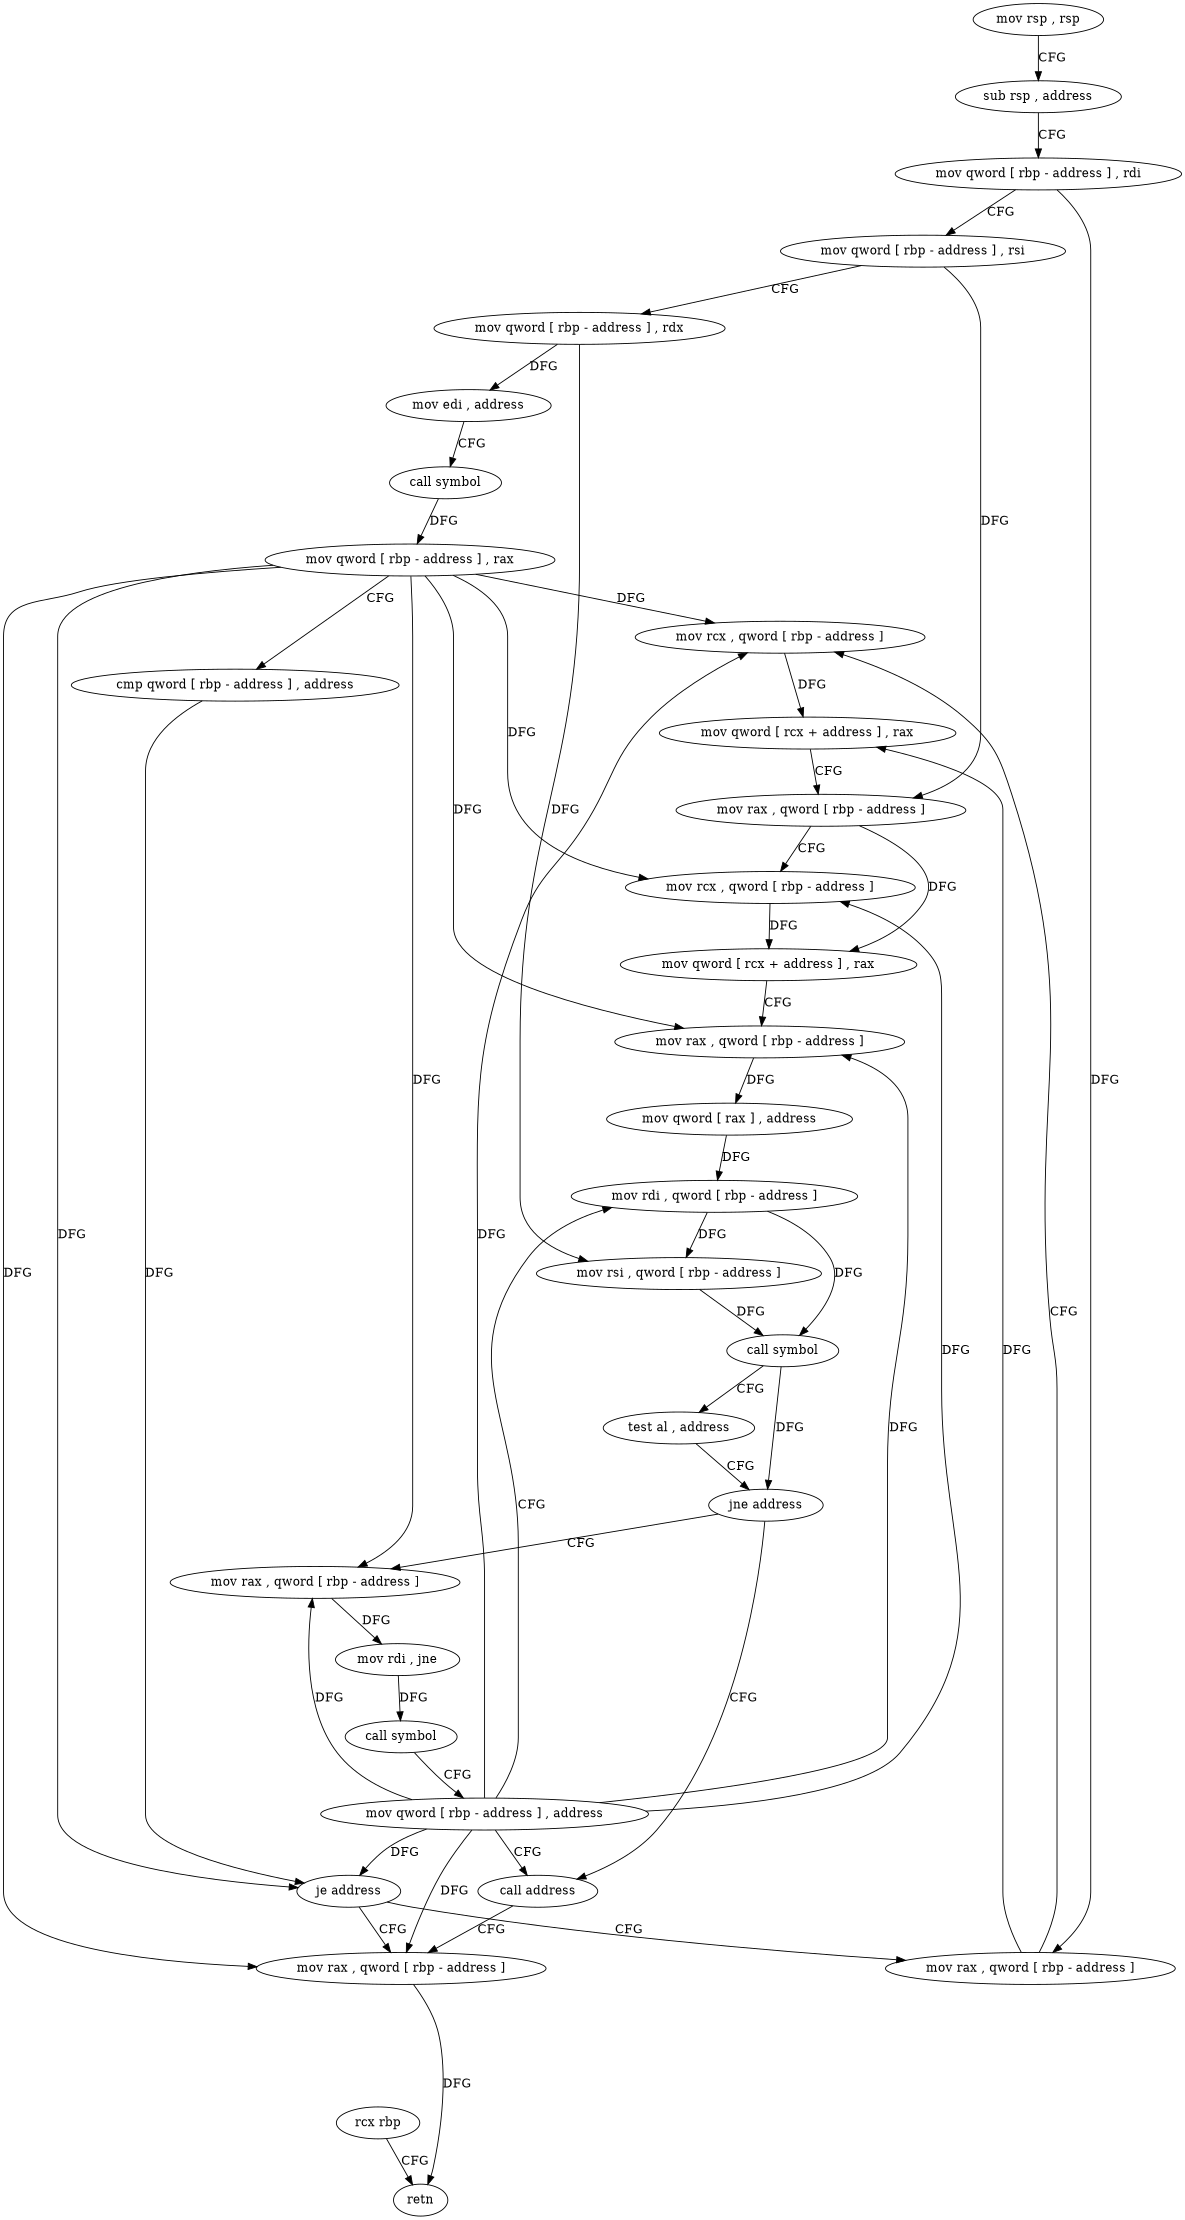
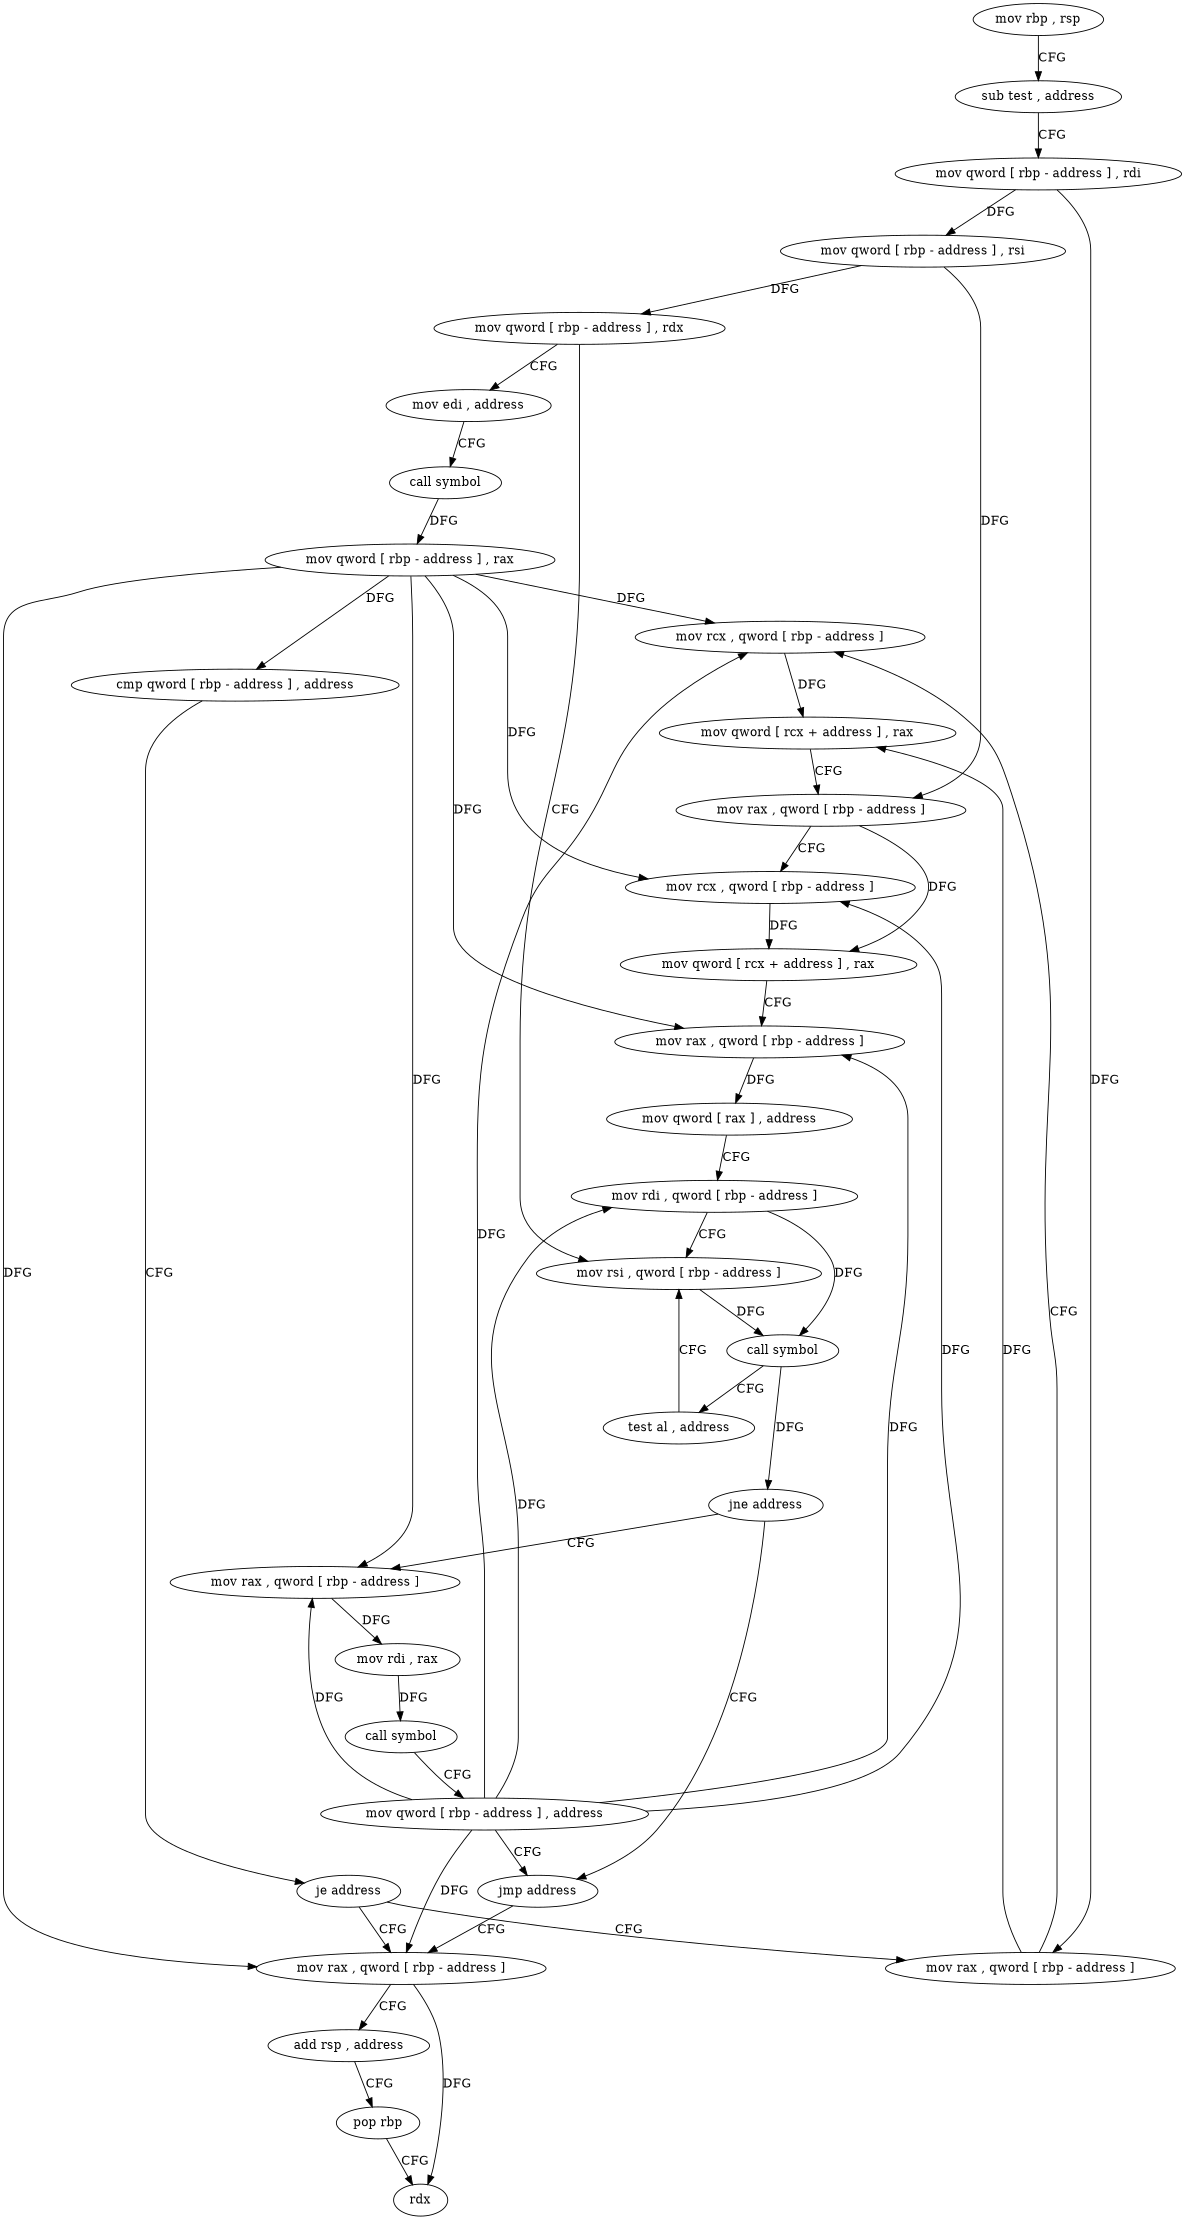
(1038, 20) -> (1038, 20)
(1038, 97) -> (1038, 97)
(1001, 213) -> (1001, 213)
(785, 290) -> (785, 290)
(544, 367) -> (544, 367)
(381, 599) -> (381, 599)
(566, 810) -> (566, 810)
(737, 1158) -> (737, 1158)
(58, 1233) -> none
(713, 1235) -> (713, 1235)
(160, 1274) -> (160, 1274)
(719, 1464) -> (679, 1355)
(532, 1505) -> (532, 1505)
(398, 1660) -> (398, 1660)
(393, 1844) -> none
(538, 1891) -> (538, 1891)
none -> (349, 2046)
(378, 2123) -> (378, 2123)
(421, 2200) -> (421, 2200)
